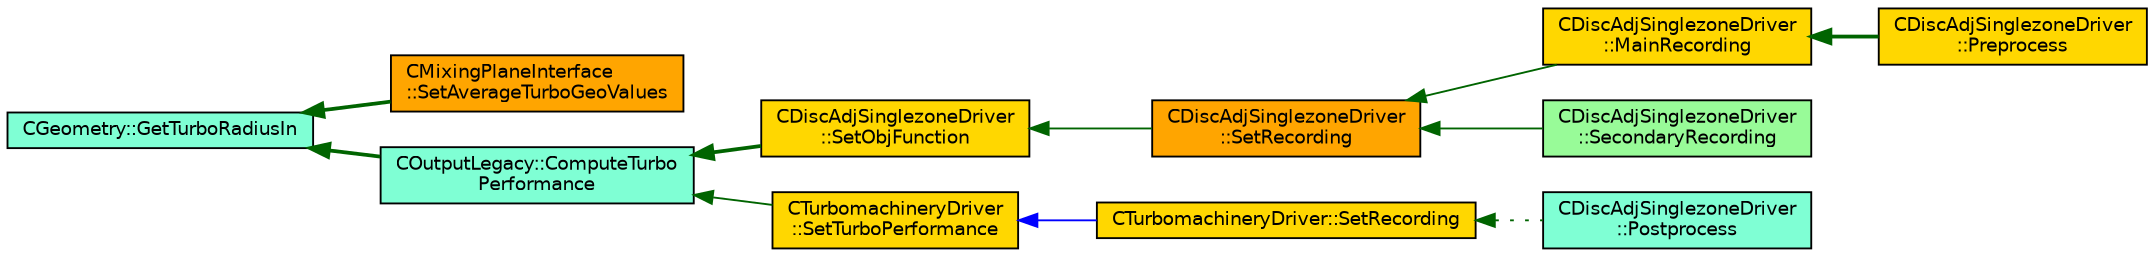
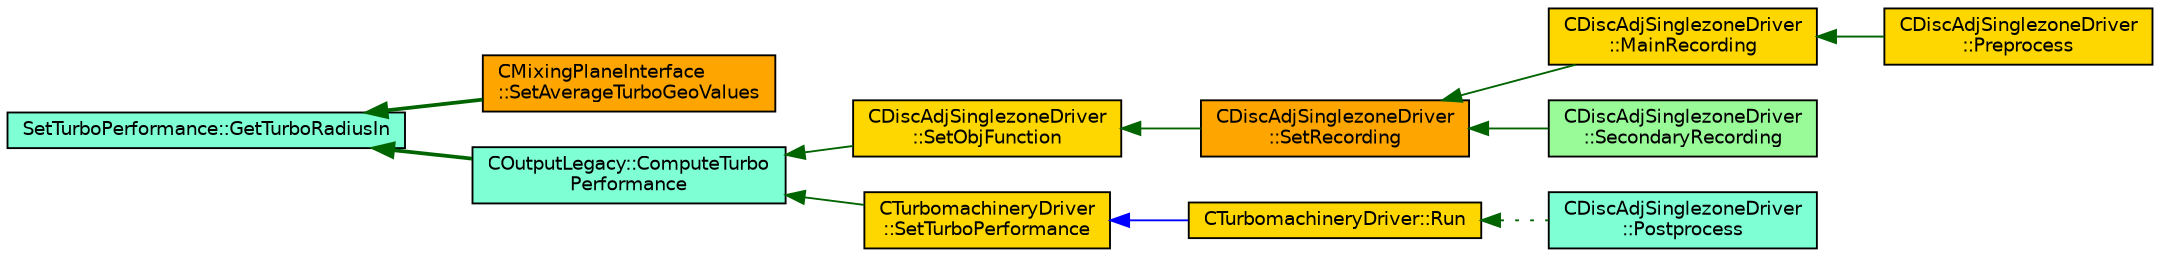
(1855, 37) -> (1860, 37)
(160, 130) -> (206, 130)
(737, 149) -> (829, 149)
(1286, 220) -> (1335, 220)
